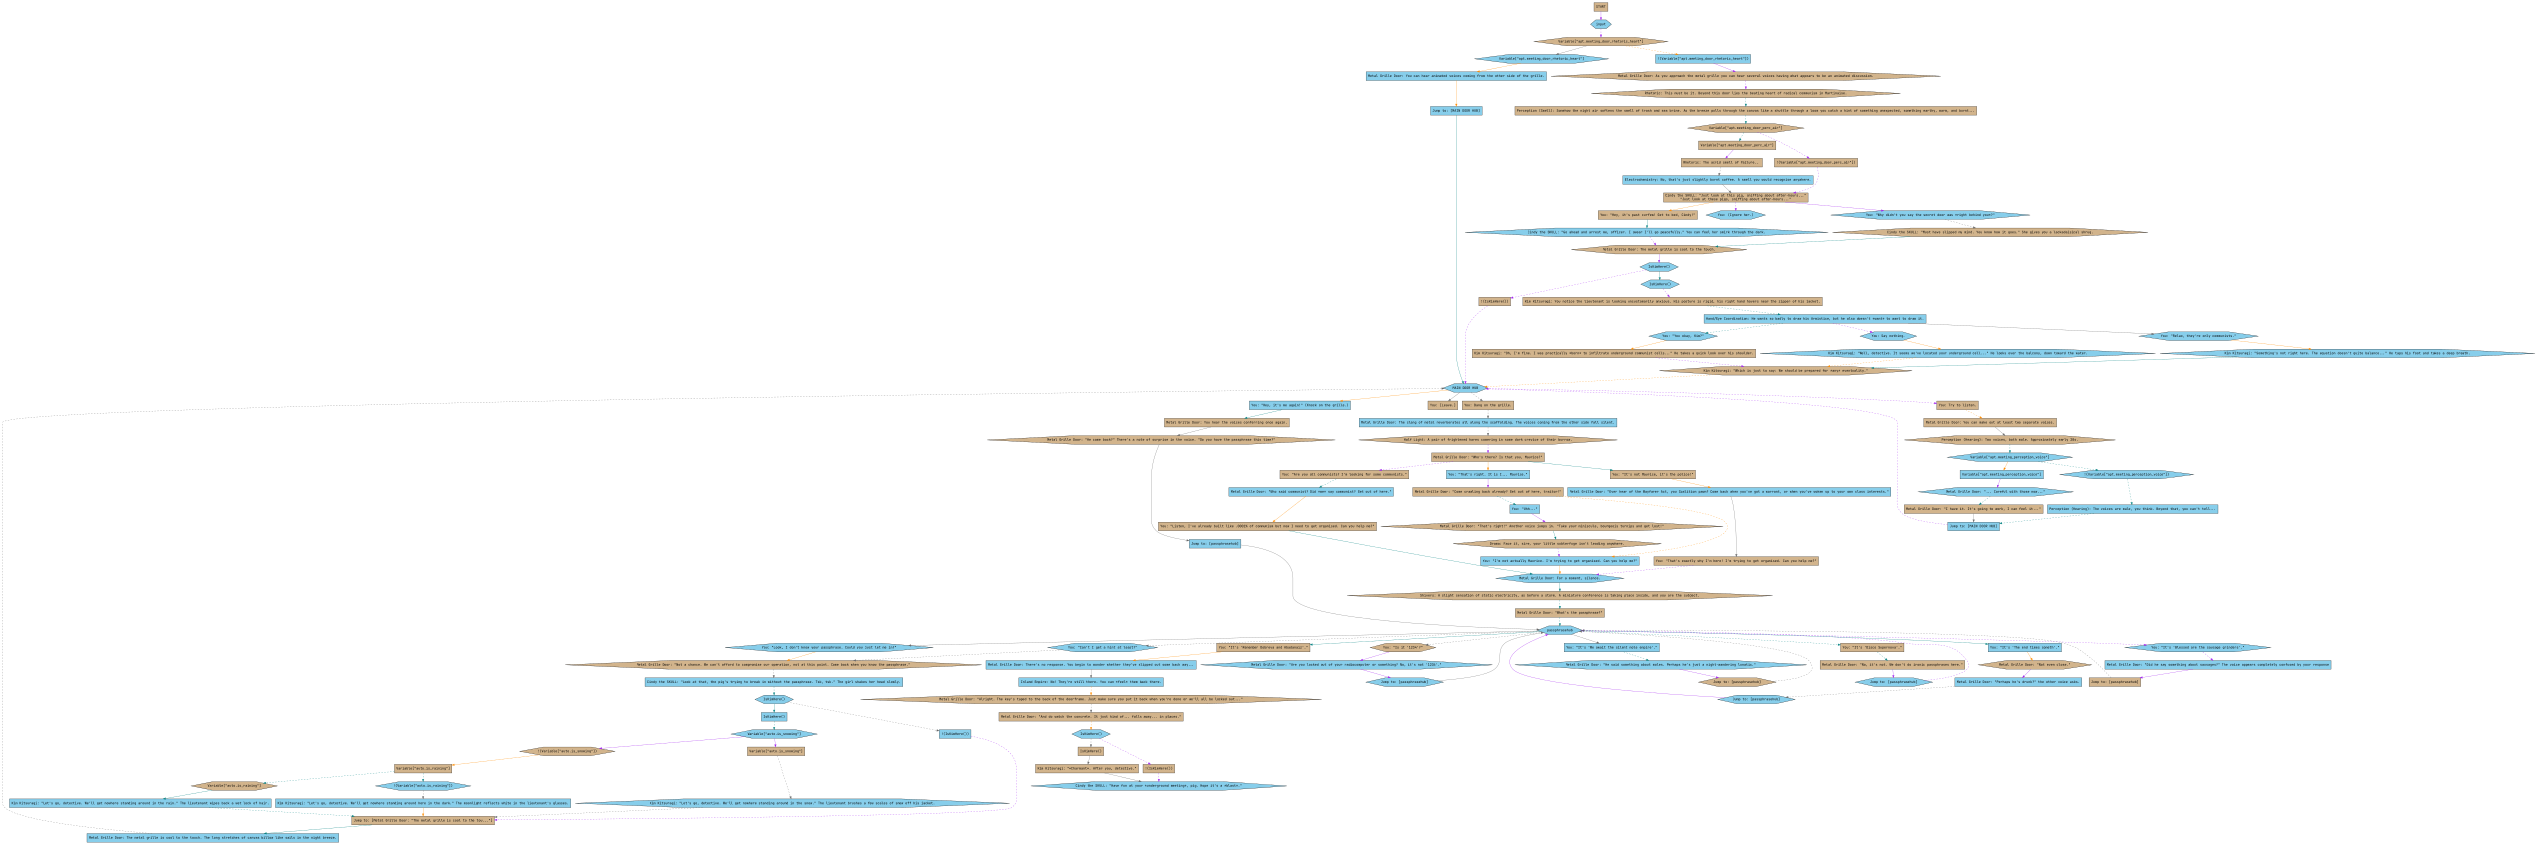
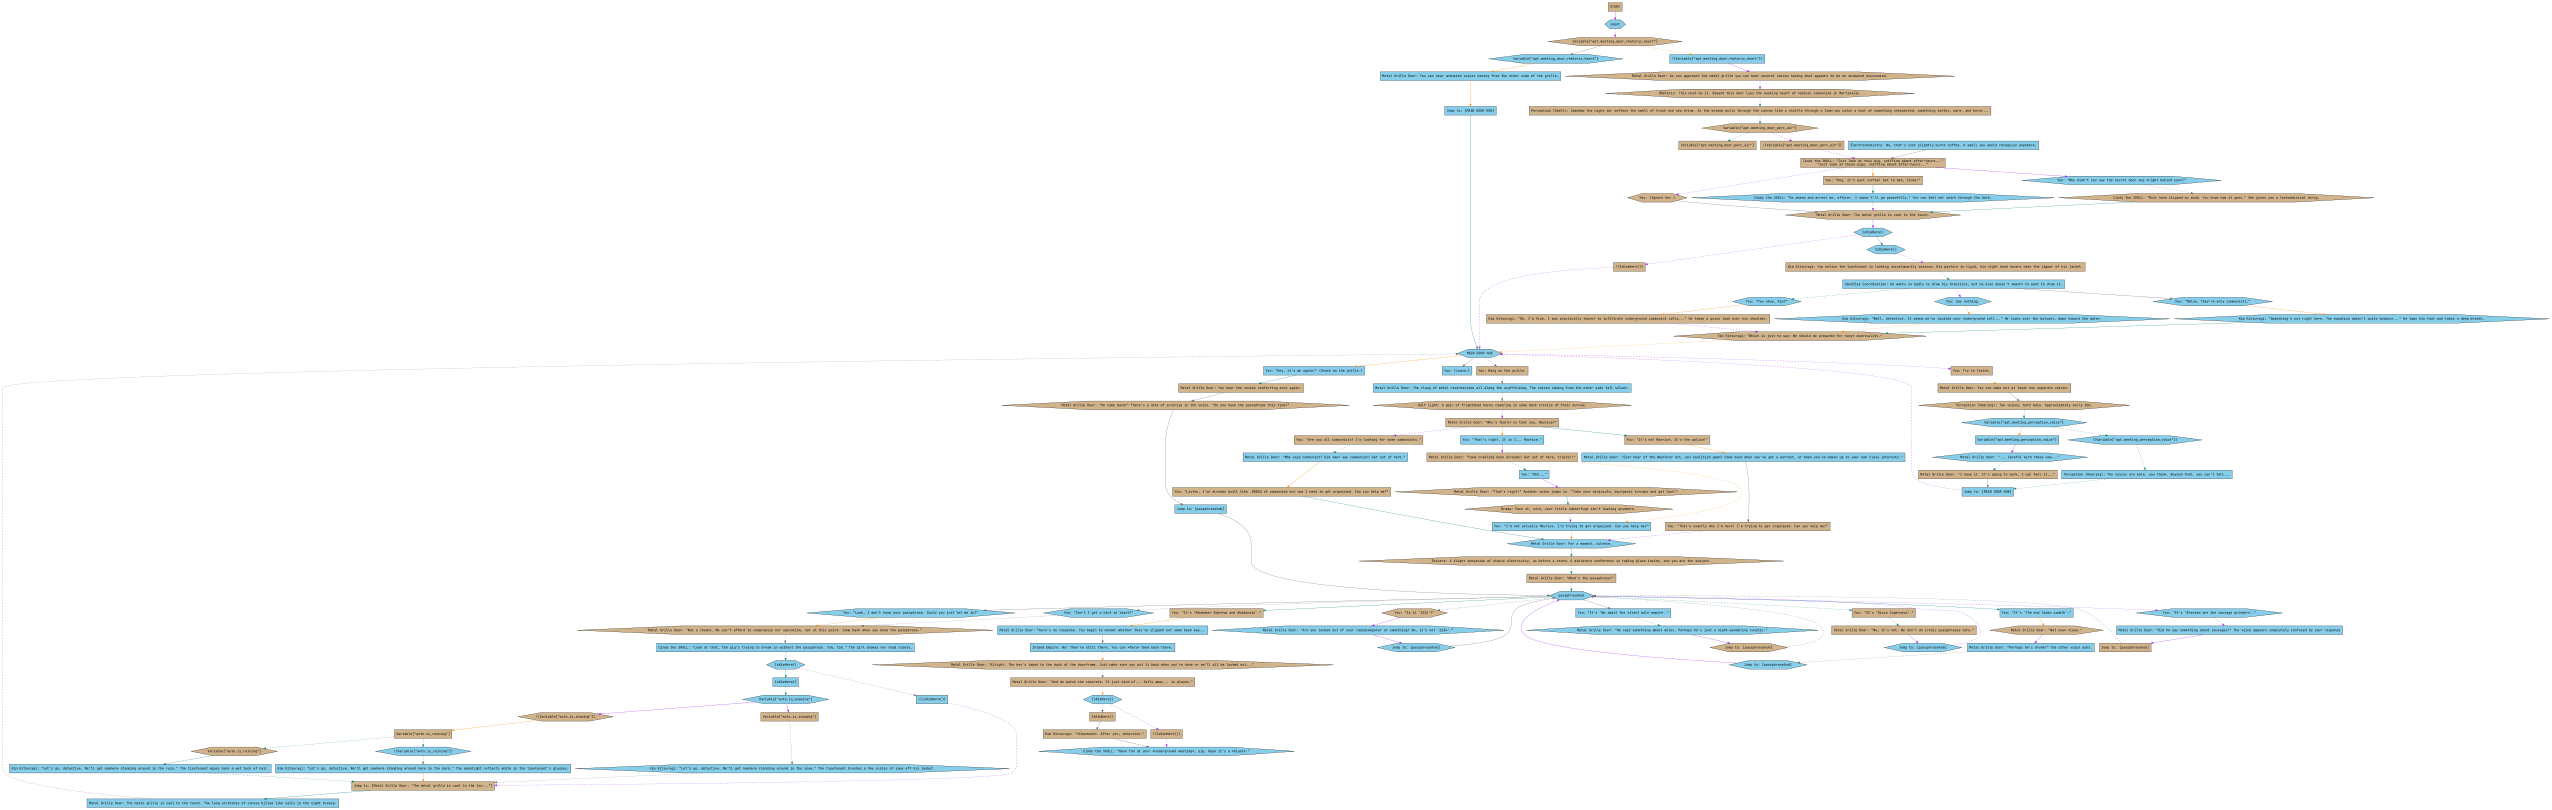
(1722, 163) -> none
none -> (1746, 207)
(1736, 215) -> (1657, 198)
(1443, 405) -> (1457, 371)
